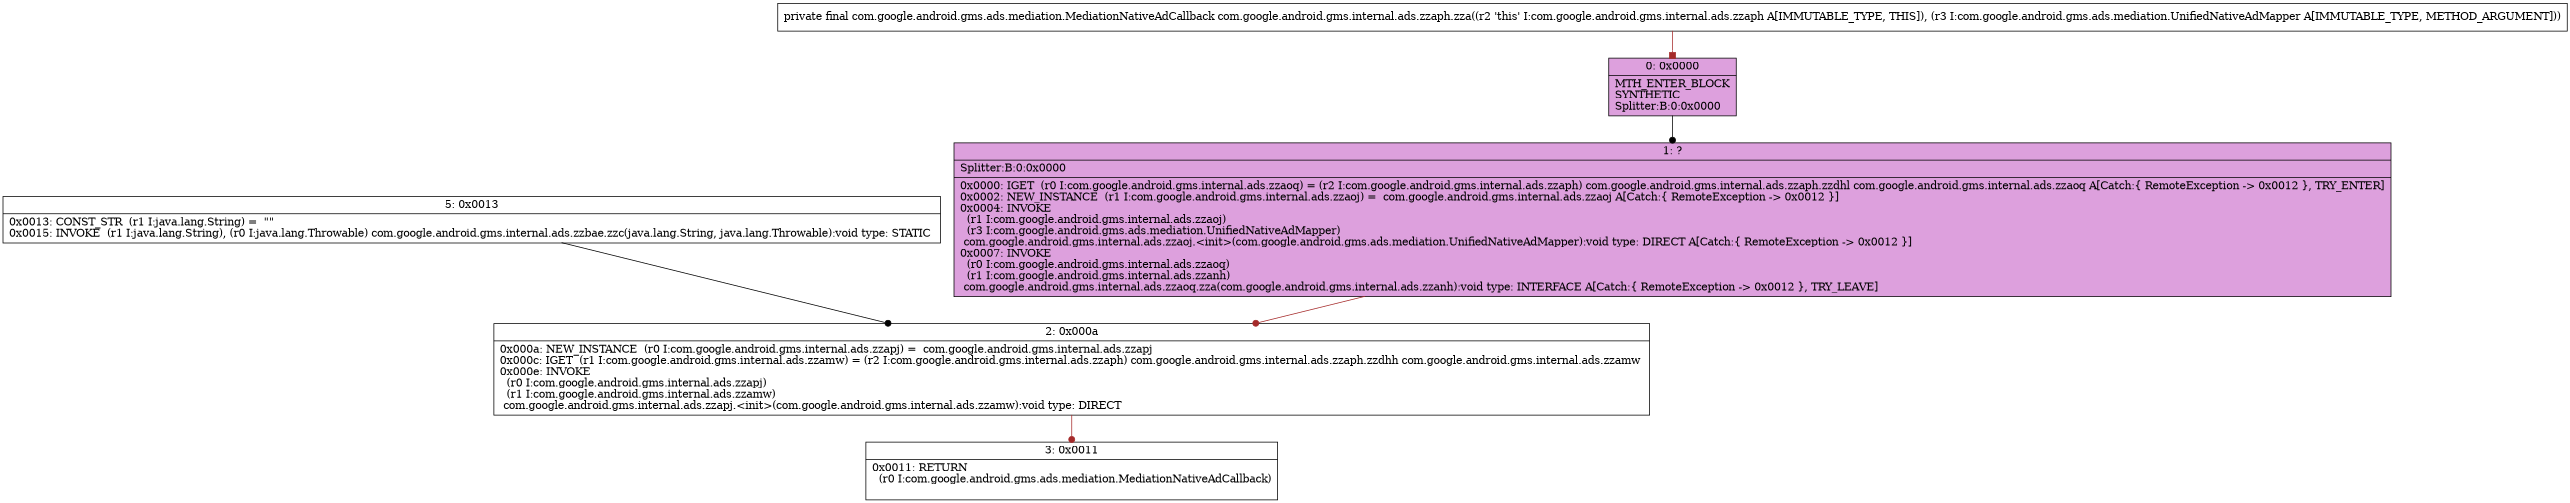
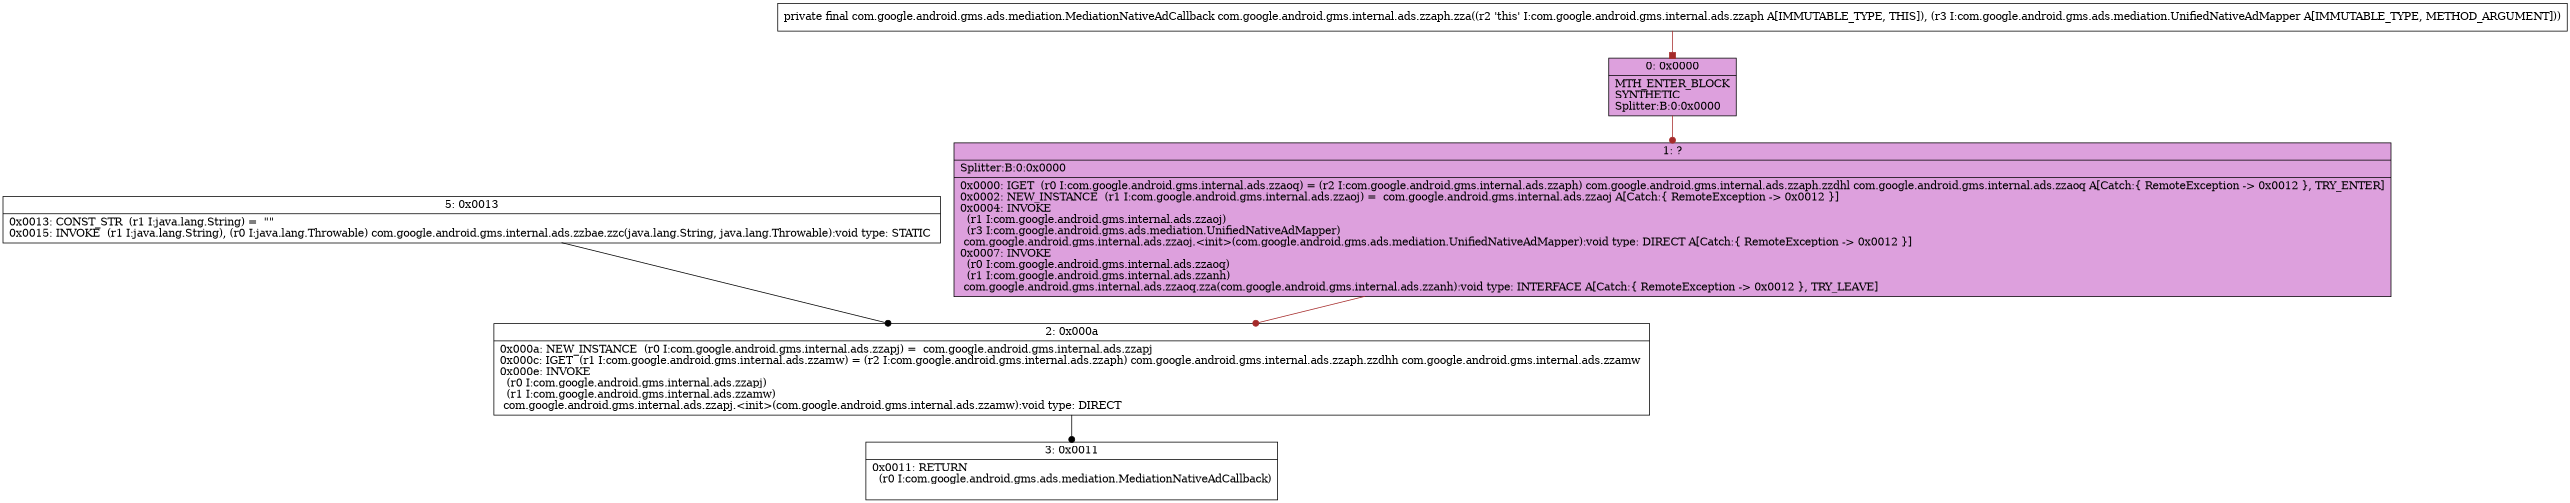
(1672, 126) -> (1672, 126)
(1072, 426) -> (1072, 426)
